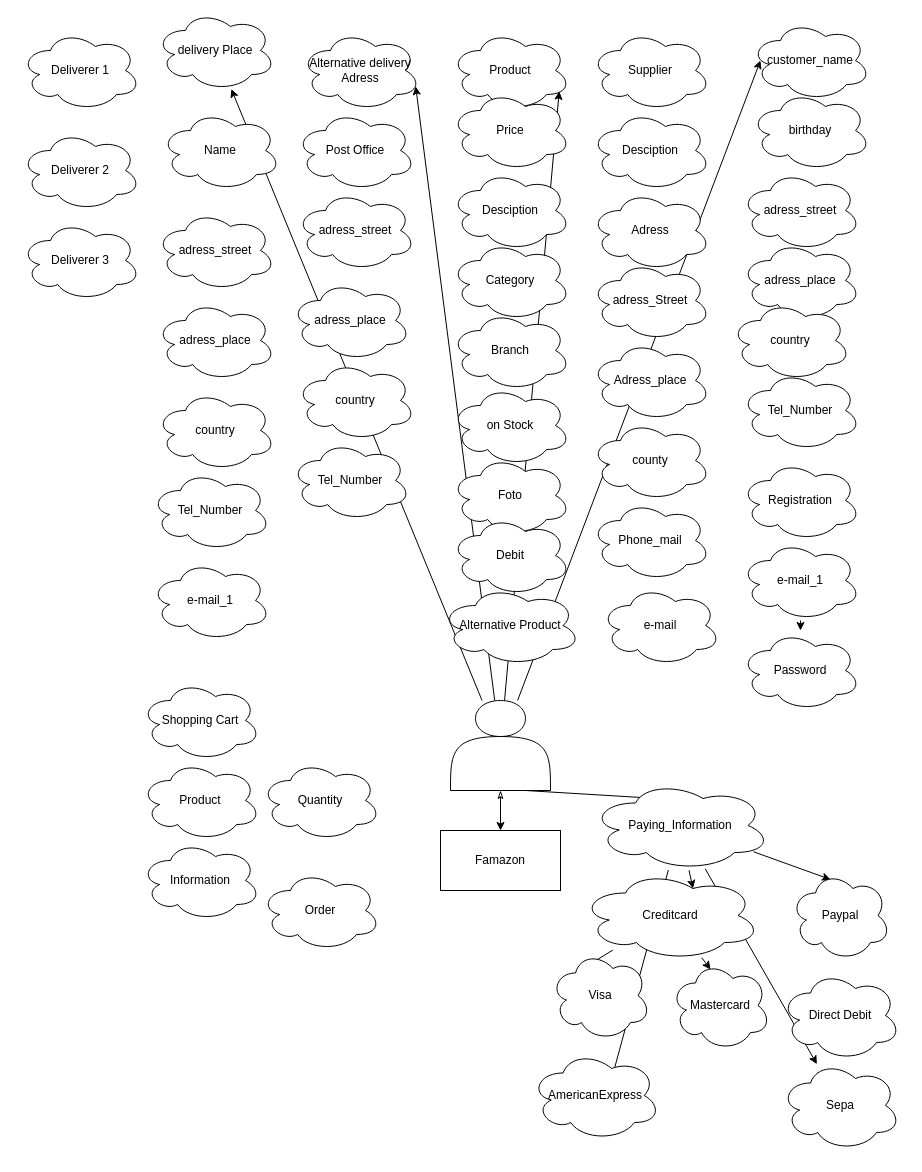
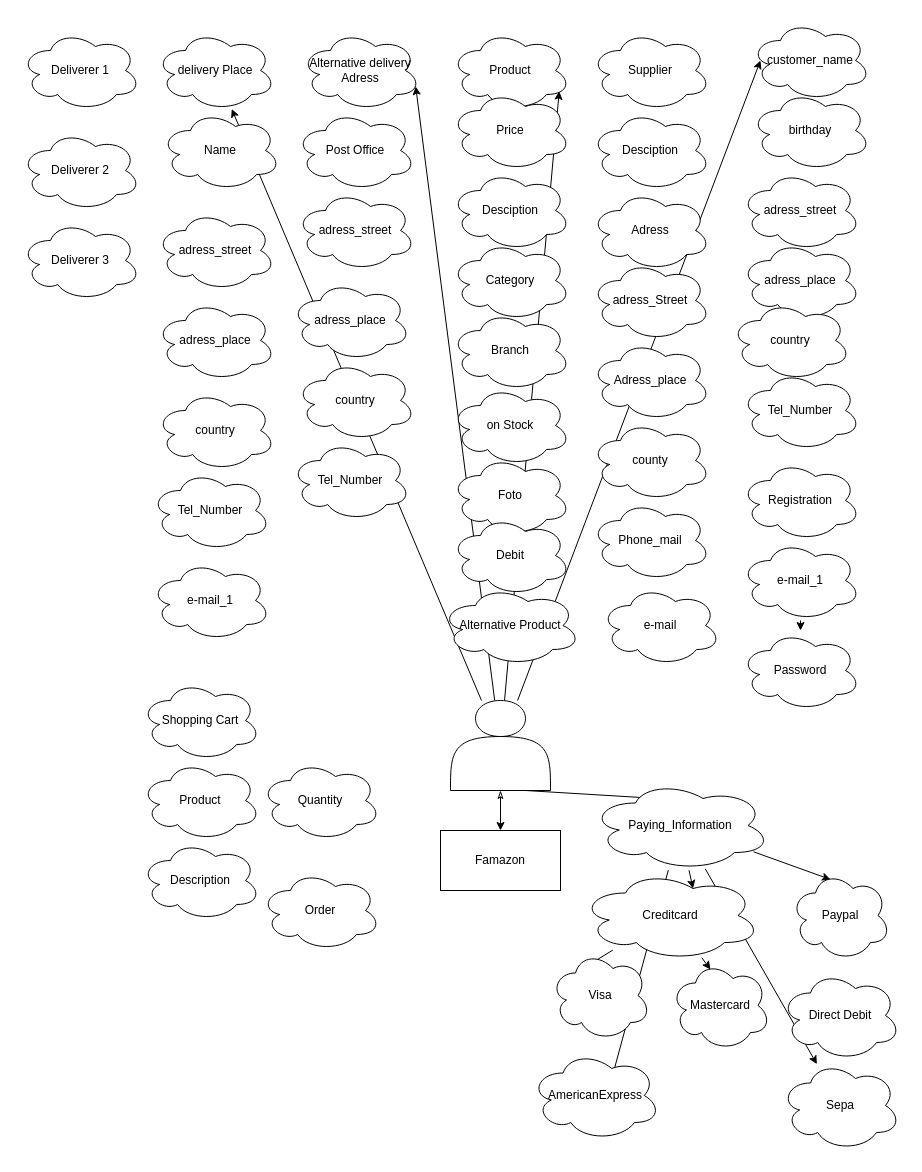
(216, 51) -> (216, 71)
(201, 881) -> (201, 881)
